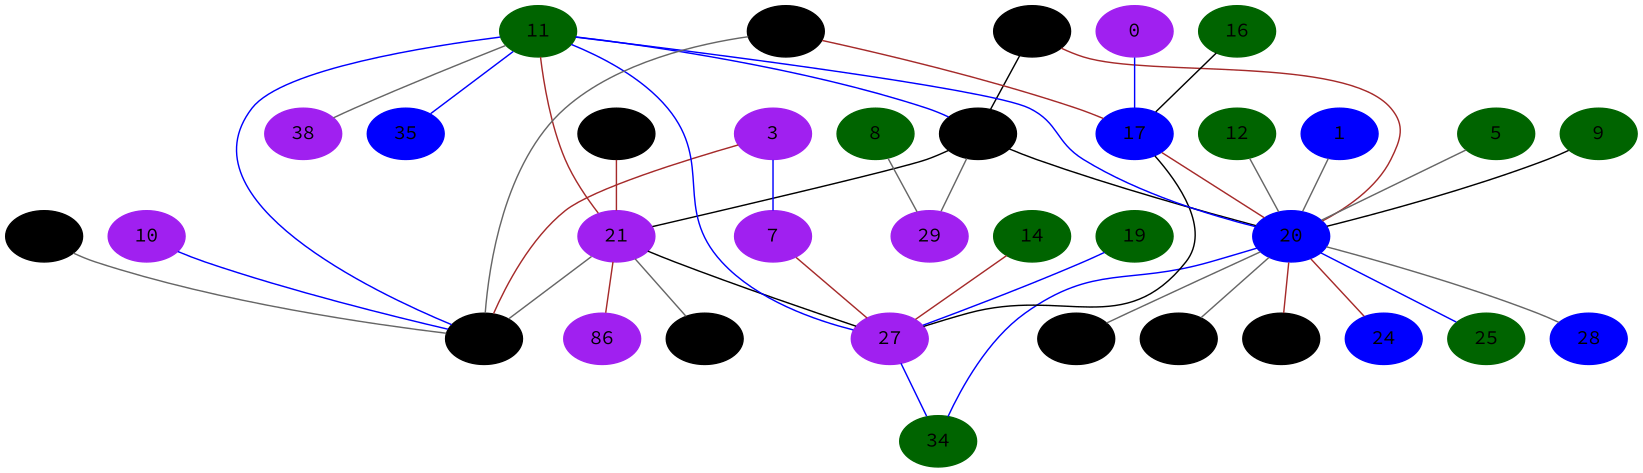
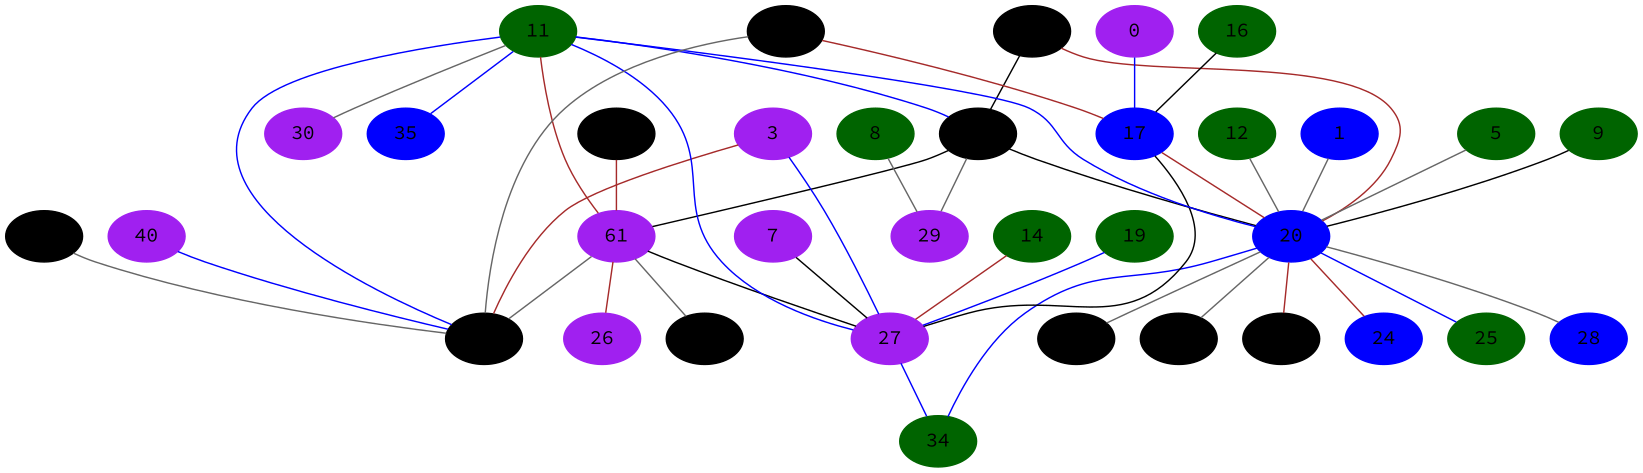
(303, 134) -> (303, 134)
(773, 185) -> (837, 234)
(147, 236) -> (147, 236)
(616, 236) -> (616, 236)
(832, 288) -> (832, 288)
(602, 339) -> (602, 339)
